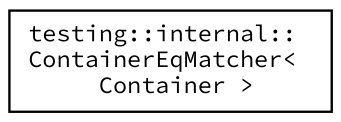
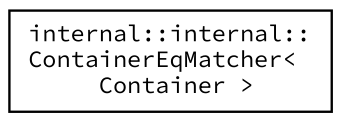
(171, 61) -> (171, 61)
